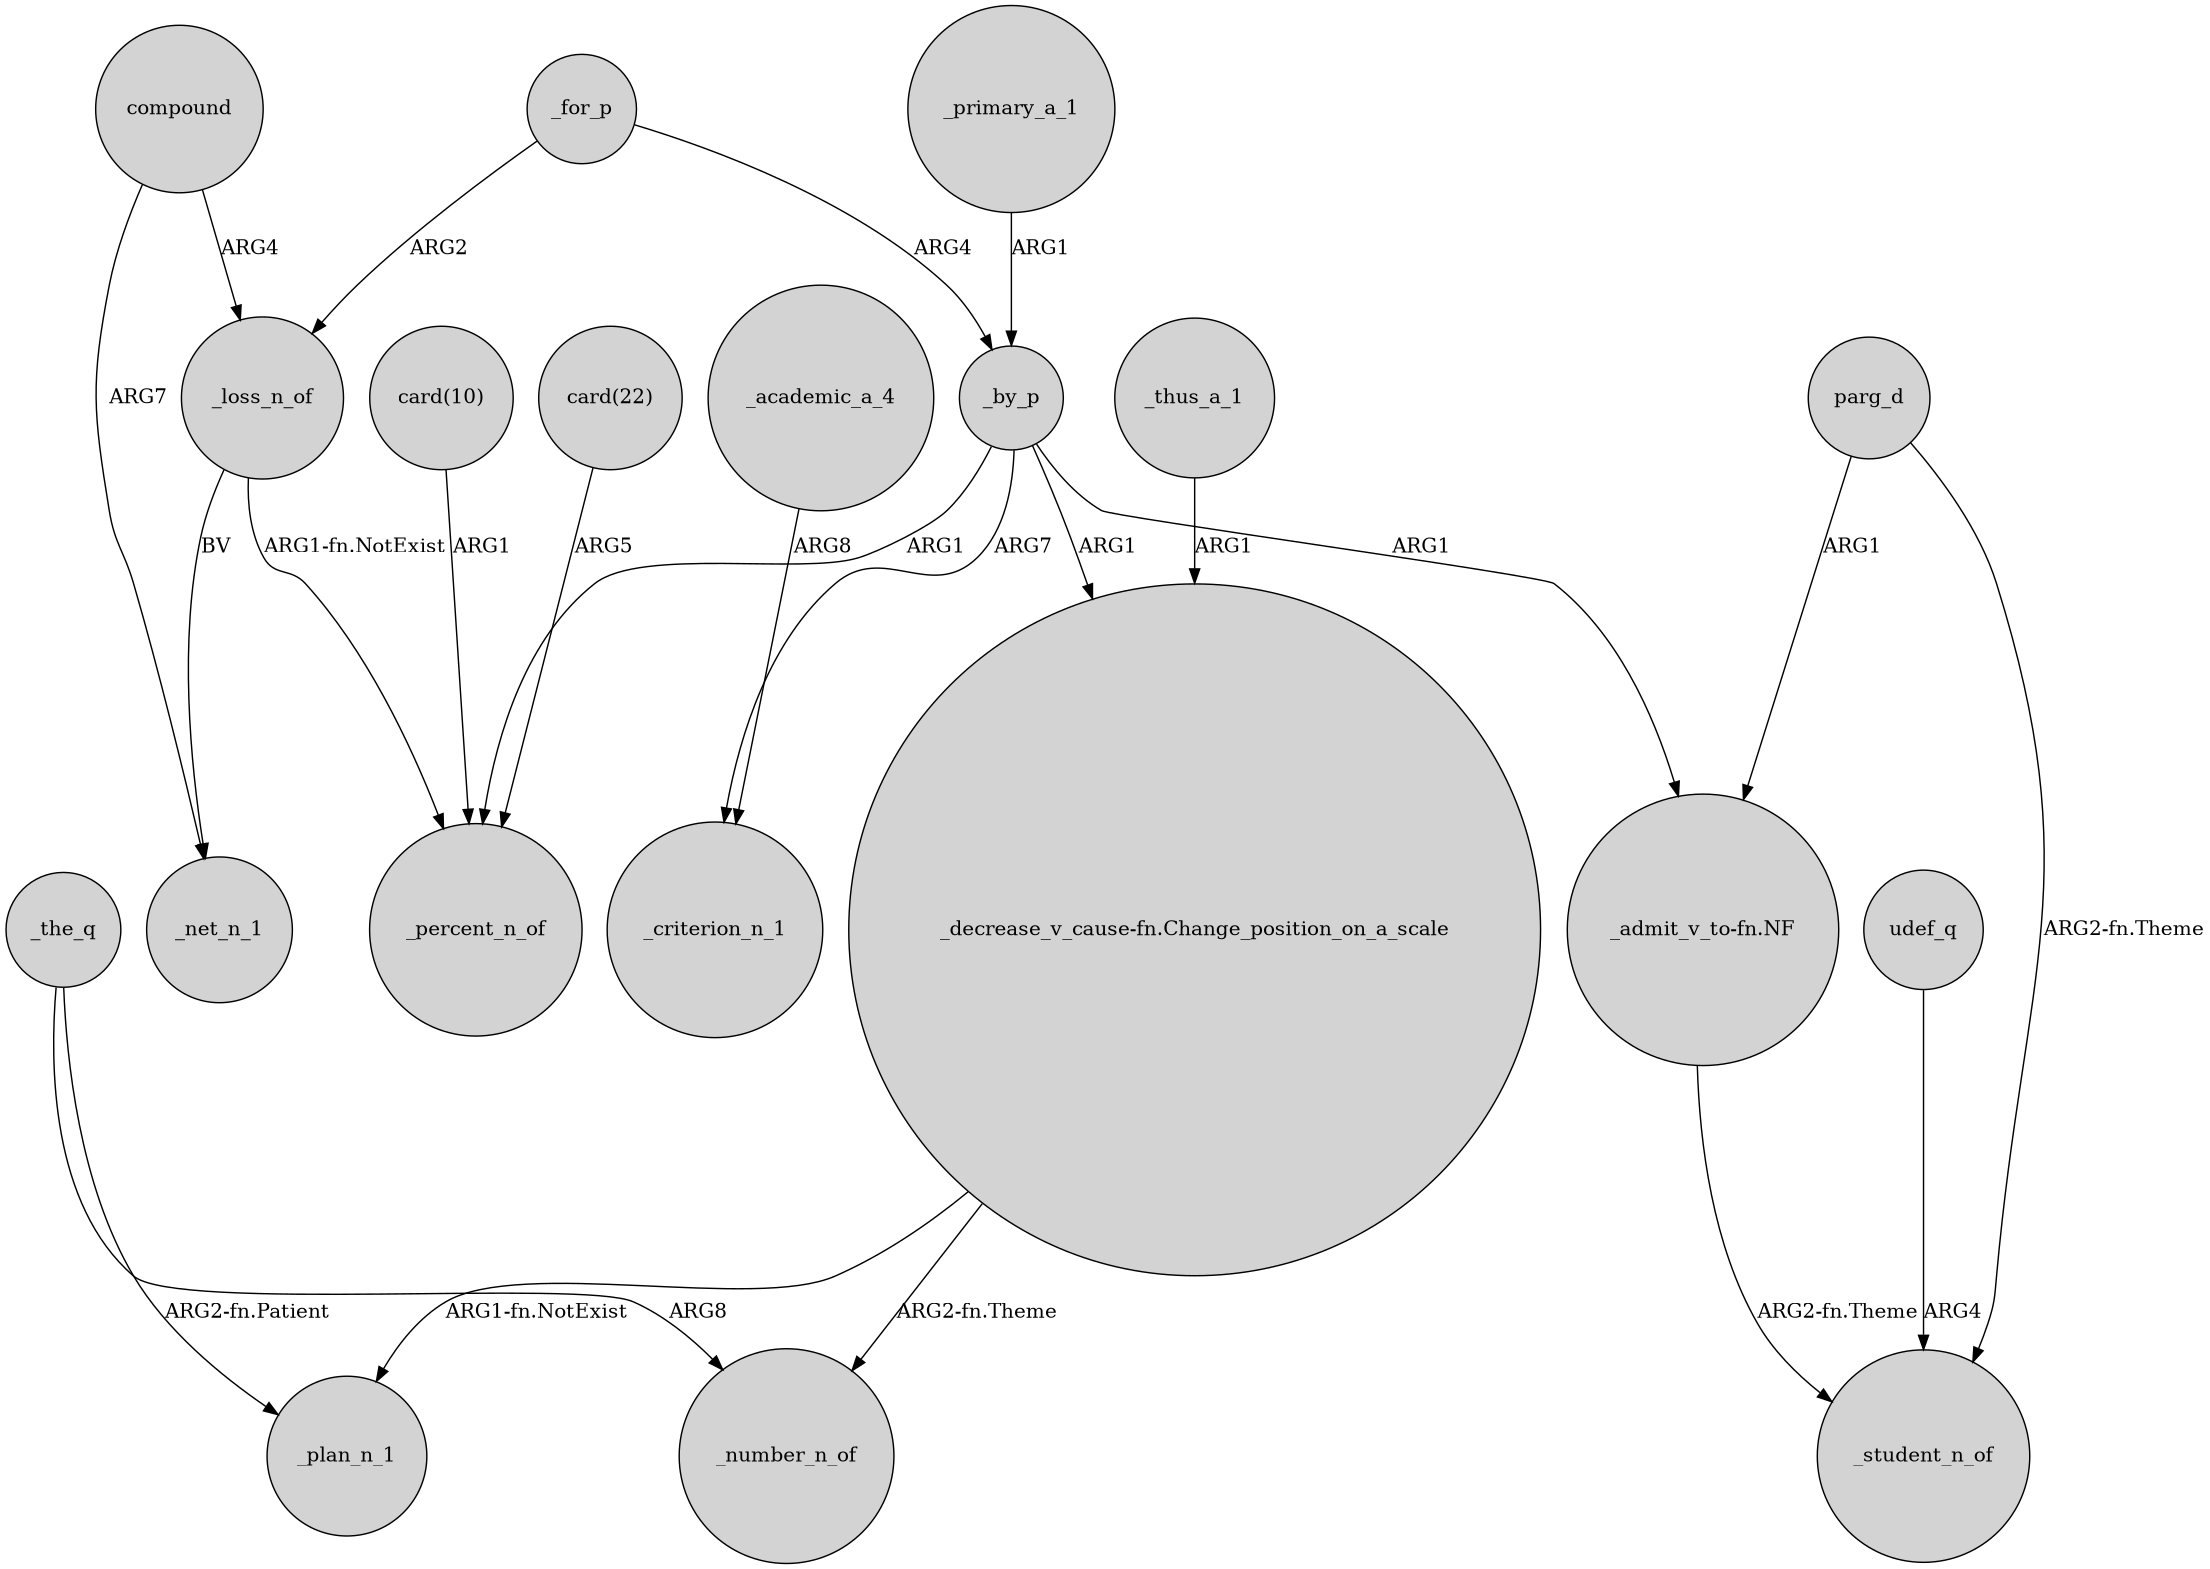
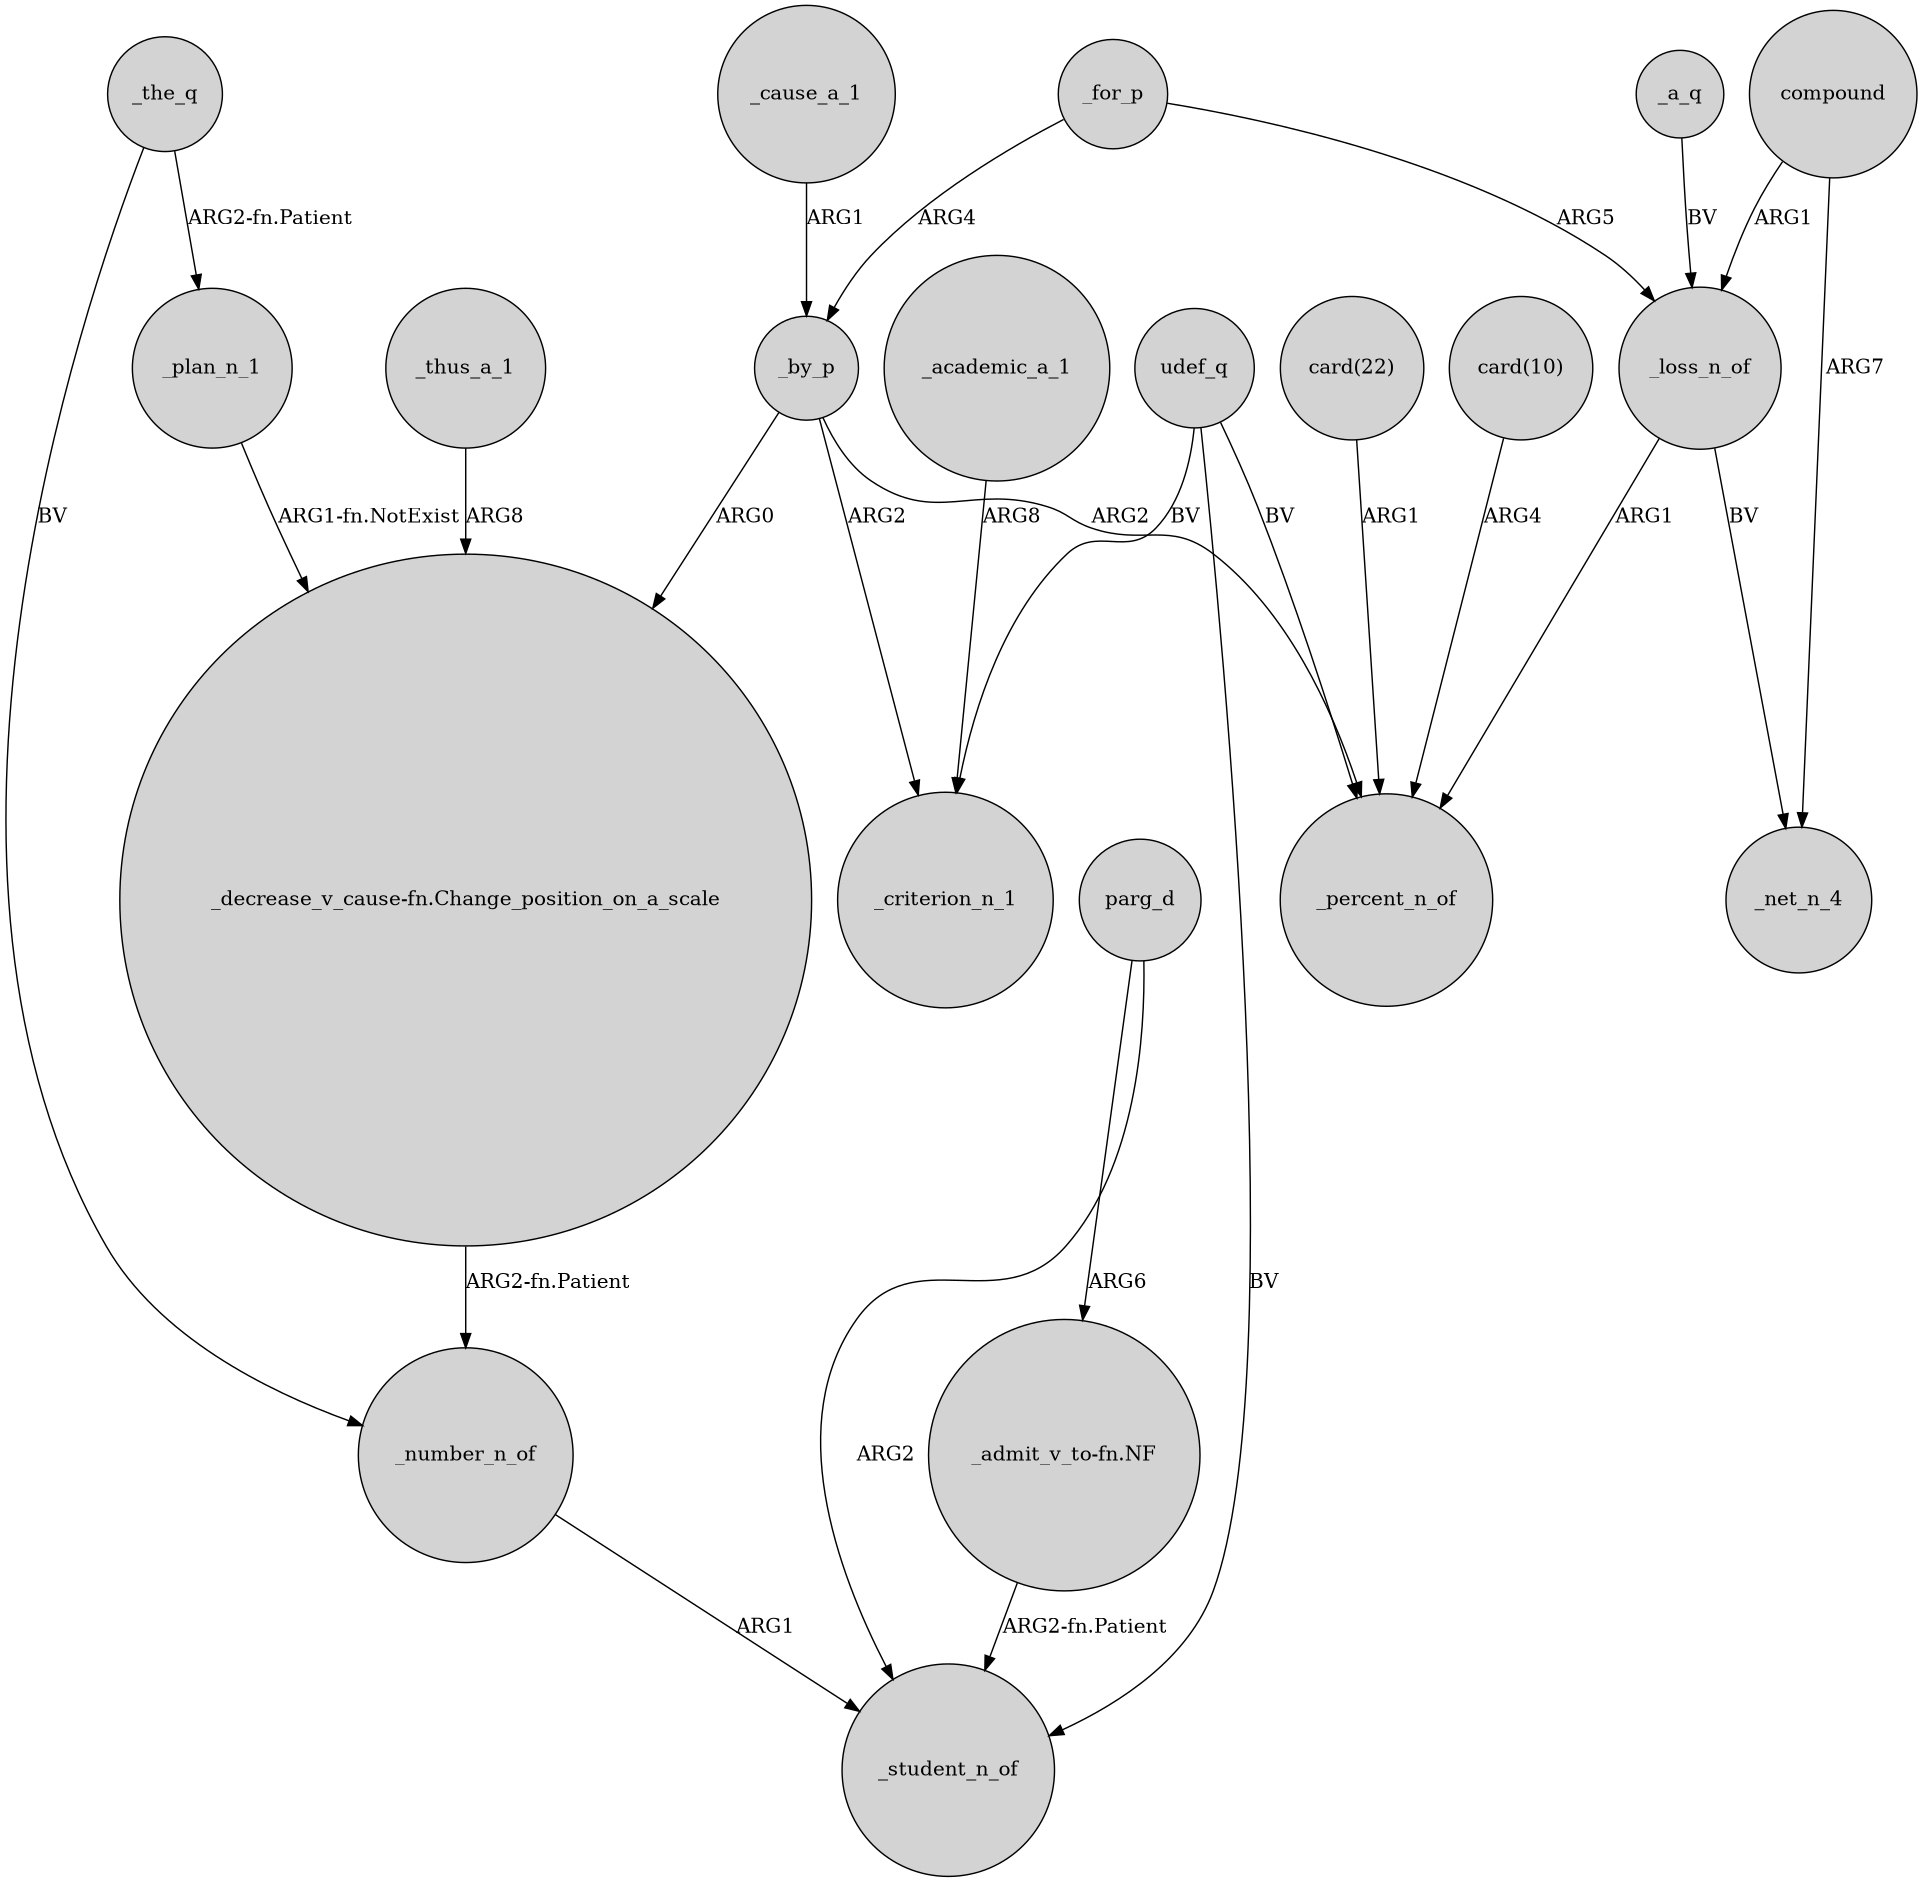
none -> (1680, 94)
(1011, 109) -> (807, 94)
(250, 249) -> (1784, 219)
(439, 249) -> (1586, 219)
(821, 398) -> (997, 368)
(355, 547) -> (1645, 517)
(482, 547) -> (1513, 517)
(604, 547) -> (1391, 517)
(936, 547) -> (1121, 517)
(1024, 547) -> (877, 517)
(1108, 547) -> (746, 517)
(1224, 547) -> (495, 517)
(1853, 547) -> (1118, 1283)
(1398, 557) -> none
none -> (1051, 571)
none -> (1293, 601)
(220, 930) -> (1799, 900)
(2124, 930) -> (886, 1455)
(673, 1287) -> (271, 511)
(699, 1313) -> (53, 517)
(977, 1313) -> (548, 1283)
(1838, 1313) -> (1085, 1628)
(1953, 1313) -> (1264, 1283)
none -> (701, 1609)
